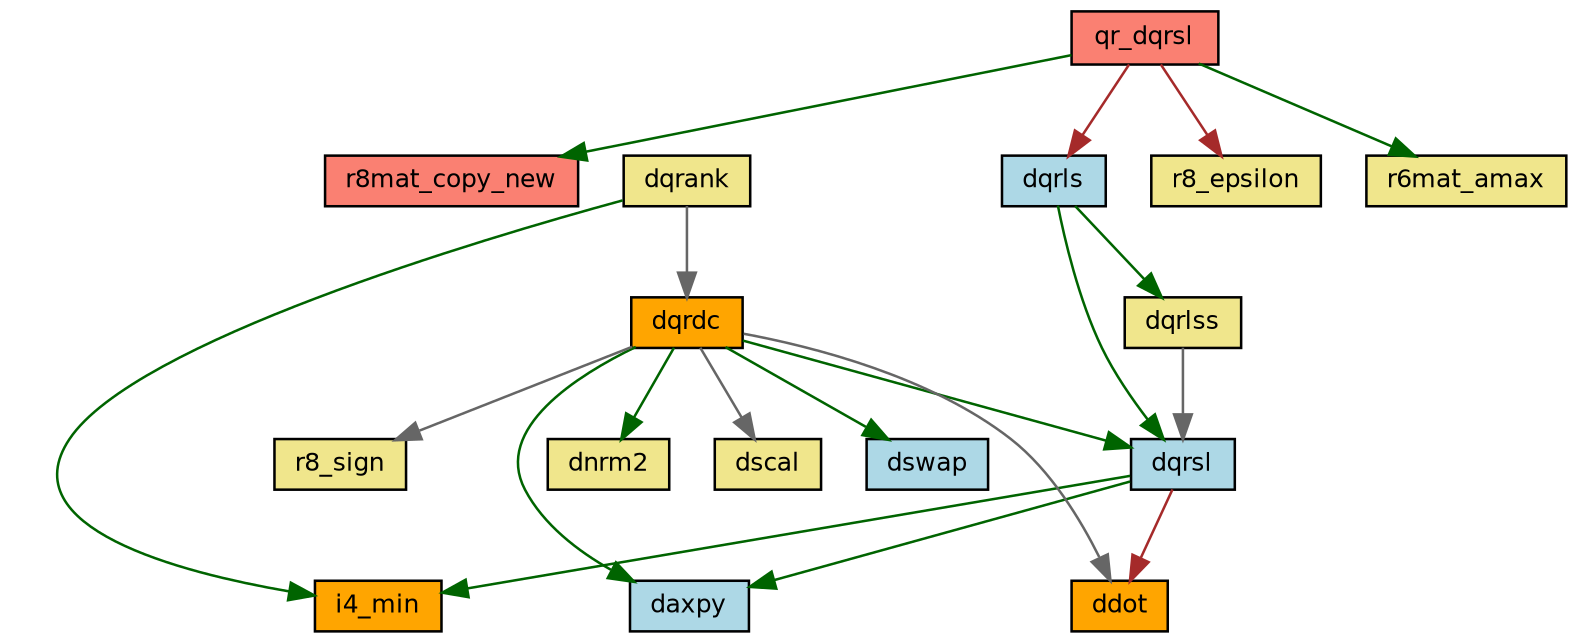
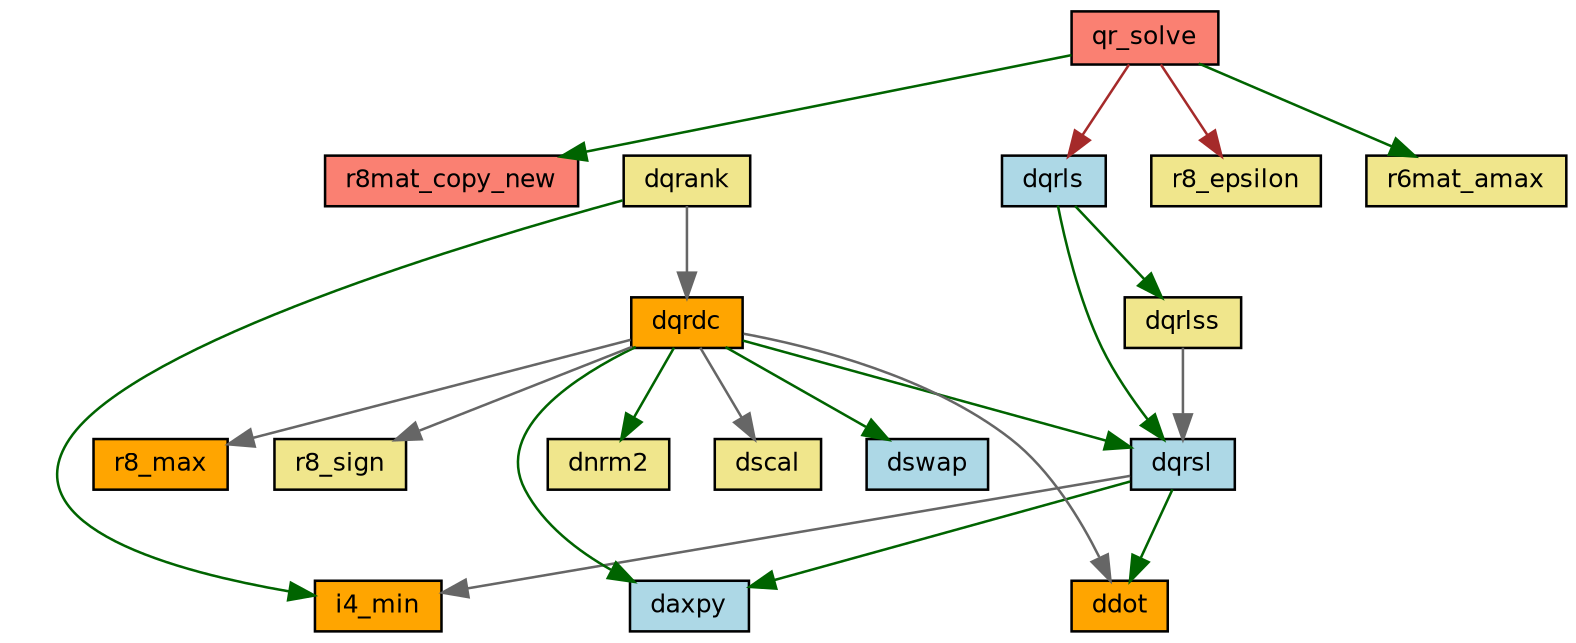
(1145, 38) -> (1145, 38)
none -> (161, 464)
(1157, 524) -> (1157, 524)
(799, 532) -> (799, 532)
